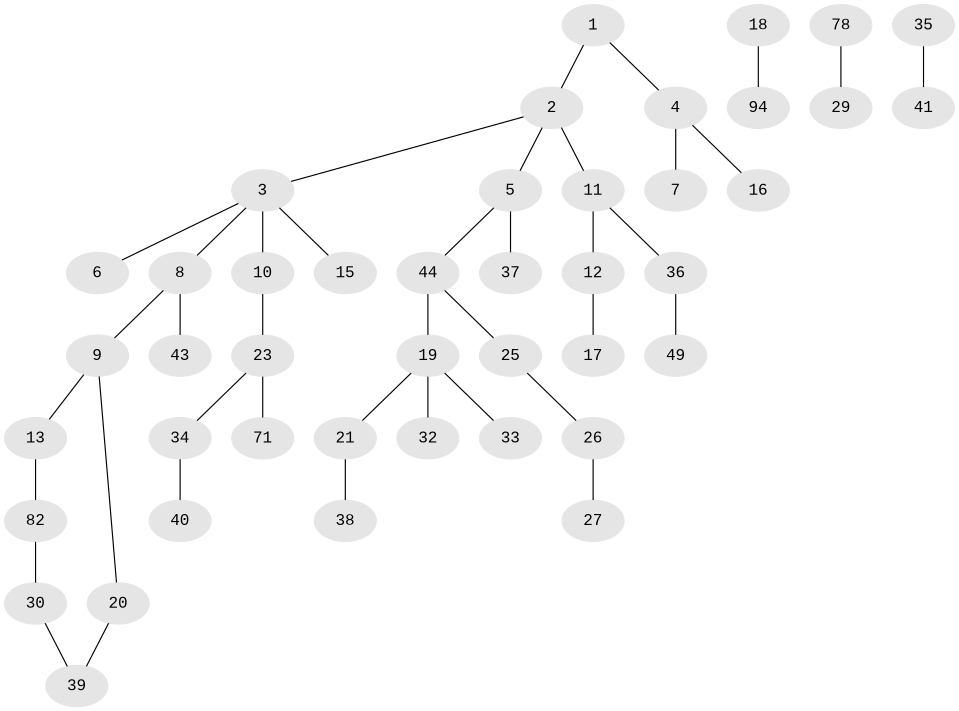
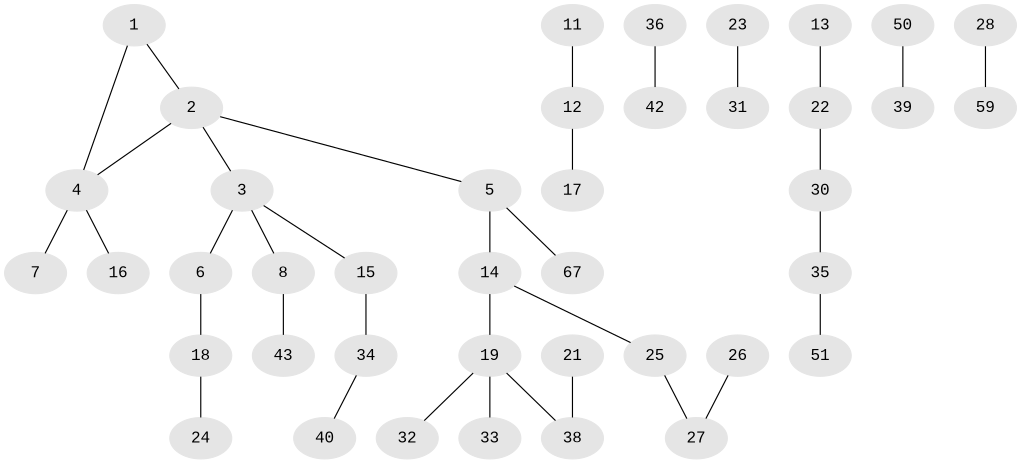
(841, 25) -> (985, 25)
(758, 108) -> (201, 438)
(841, 108) -> (985, 108)
(924, 108) -> (820, 356)
(572, 149) -> (134, 149)
(634, 232) -> none
(263, 273) -> none
(428, 273) -> (490, 273)
(511, 273) -> (572, 273)
none -> (201, 314)
(98, 356) -> none
(676, 356) -> (655, 108)
(222, 397) -> (366, 314)
(387, 397) -> (531, 397)
(552, 397) -> (676, 397)
(263, 438) -> (738, 108)
(36, 521) -> (820, 108)
(118, 603) -> (903, 25)
(56, 645) -> (820, 232)
